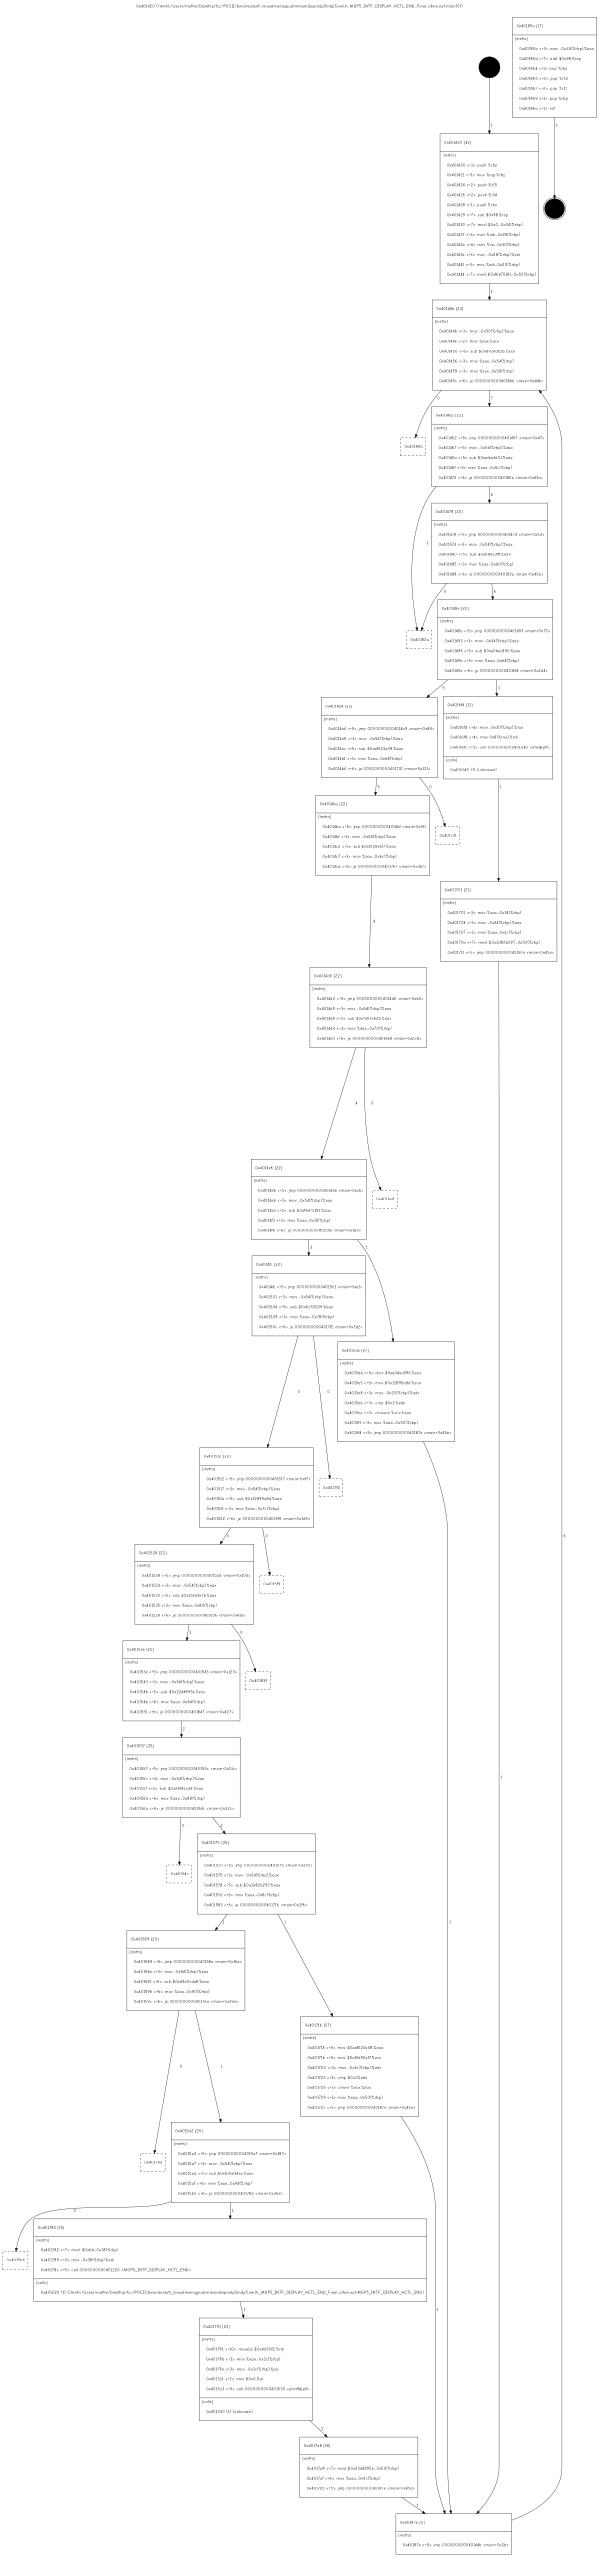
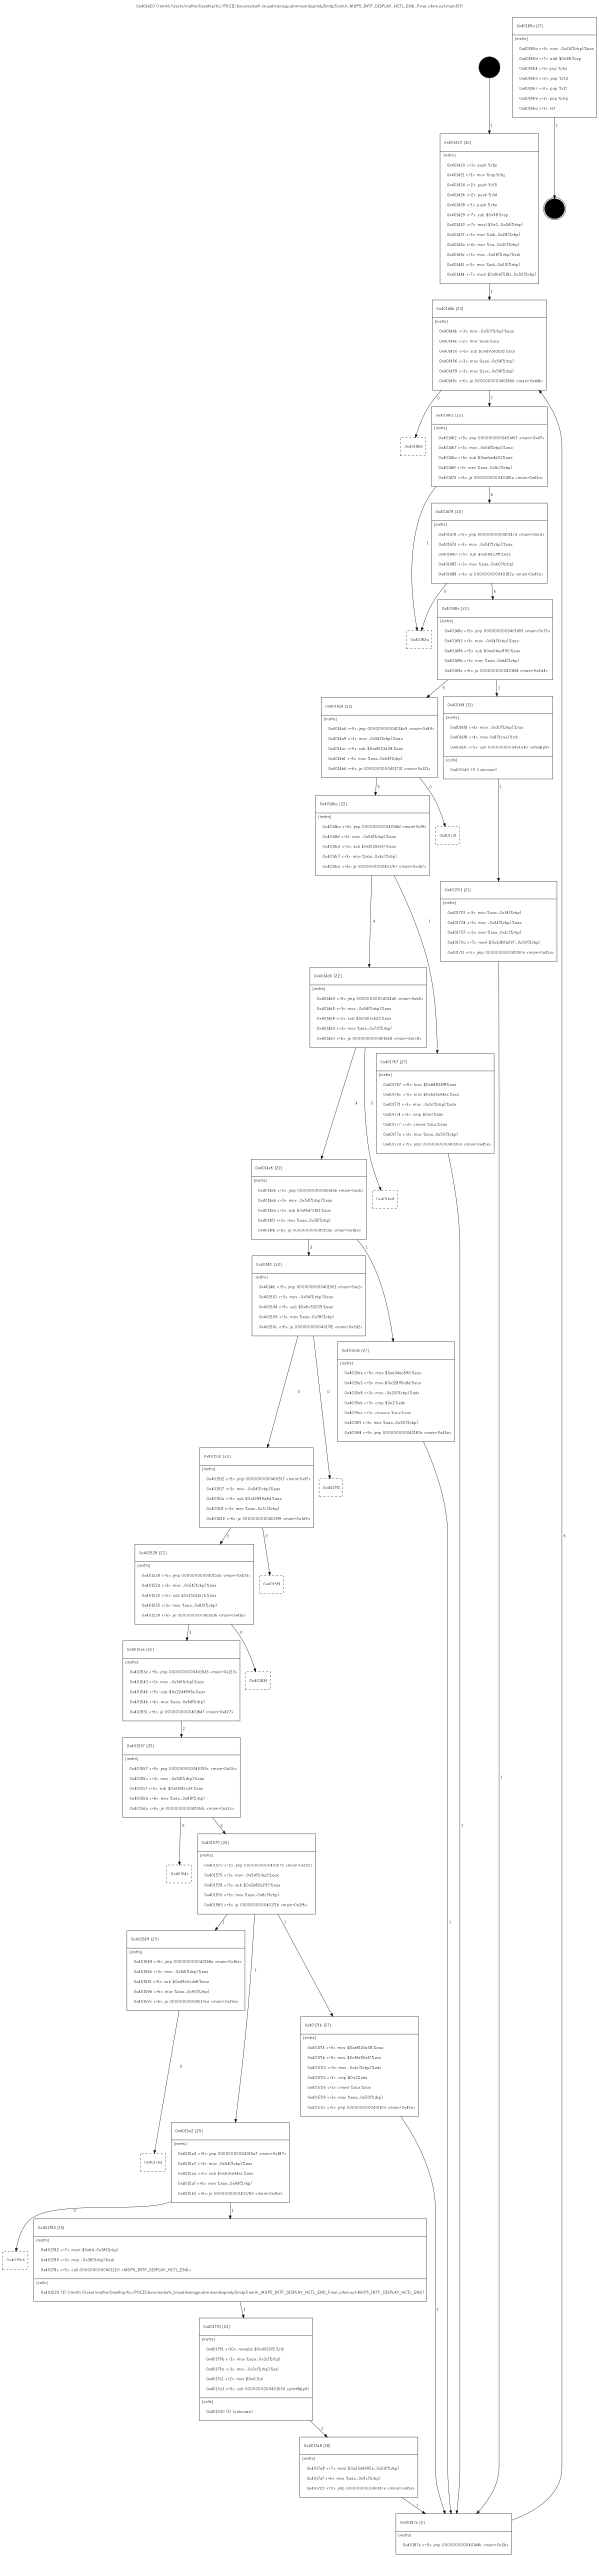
none -> (435, 1103)
(208, 2065) -> (247, 2017)
